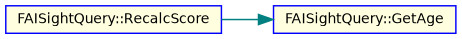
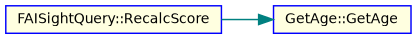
(365, 20) -> (342, 20)
